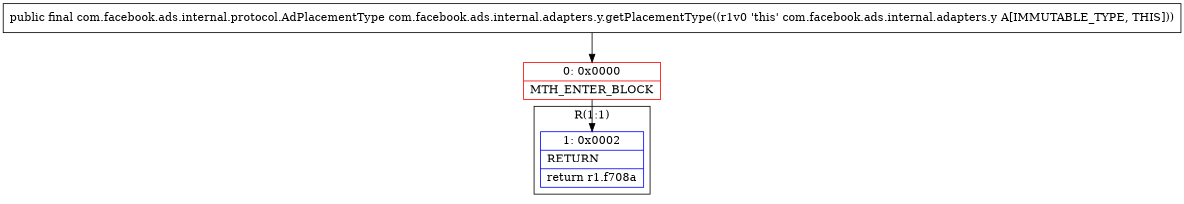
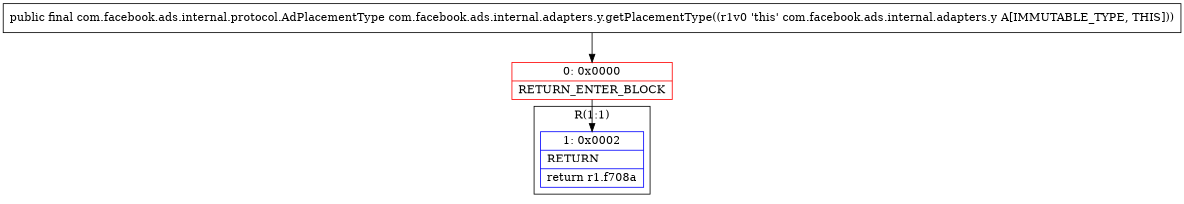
(592, 90) -> (592, 90)
